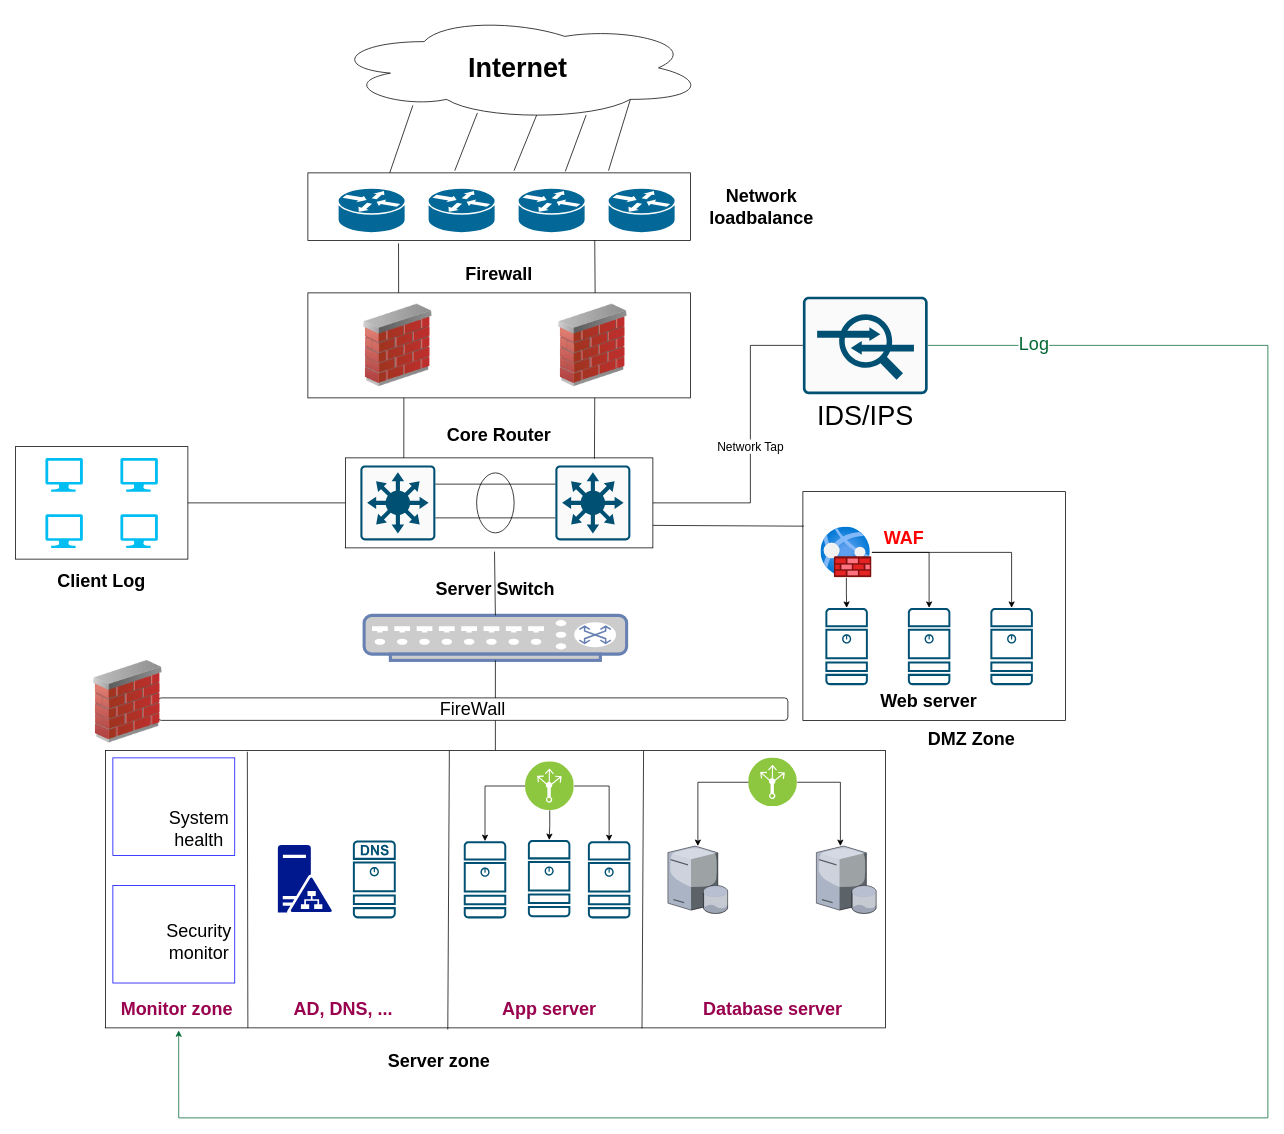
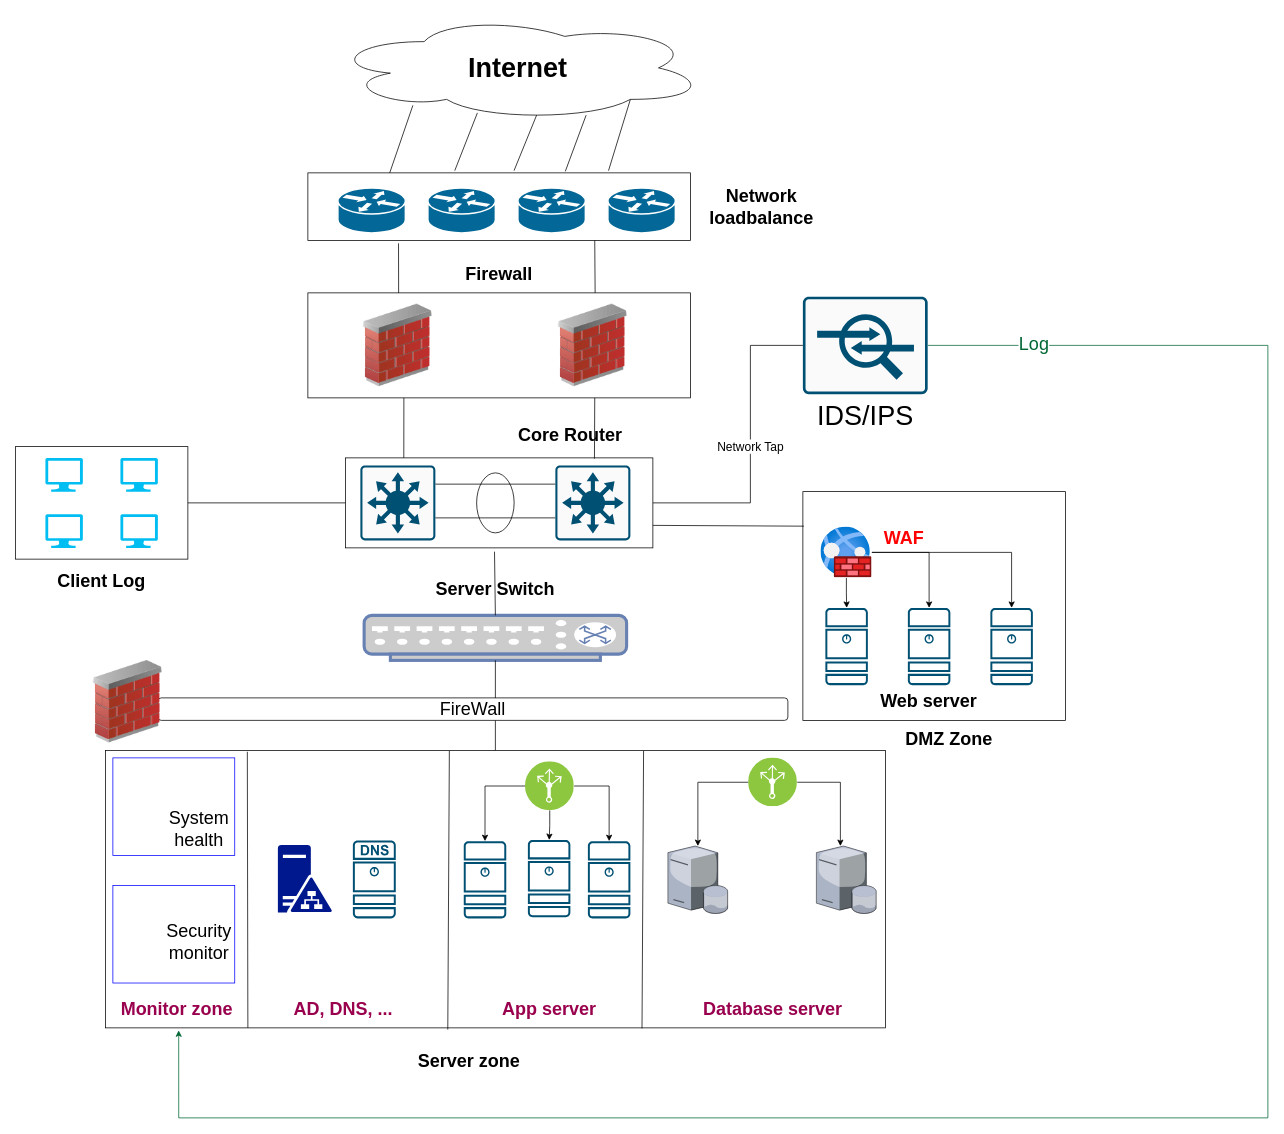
(499, 435) -> (570, 435)
(972, 739) -> (949, 739)
(439, 1062) -> (469, 1062)
